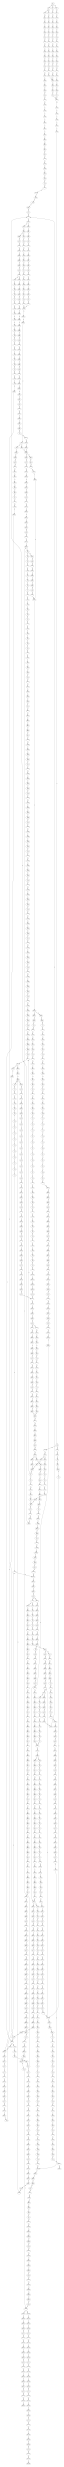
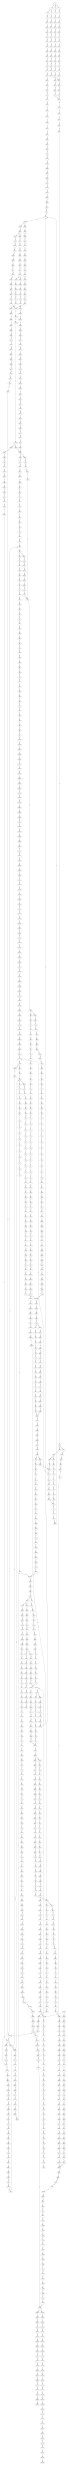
(51, 1712) -> none
